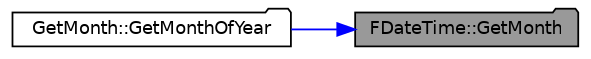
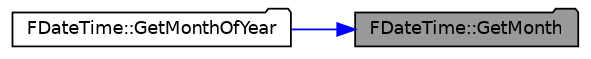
(152, 29) -> (152, 29)
